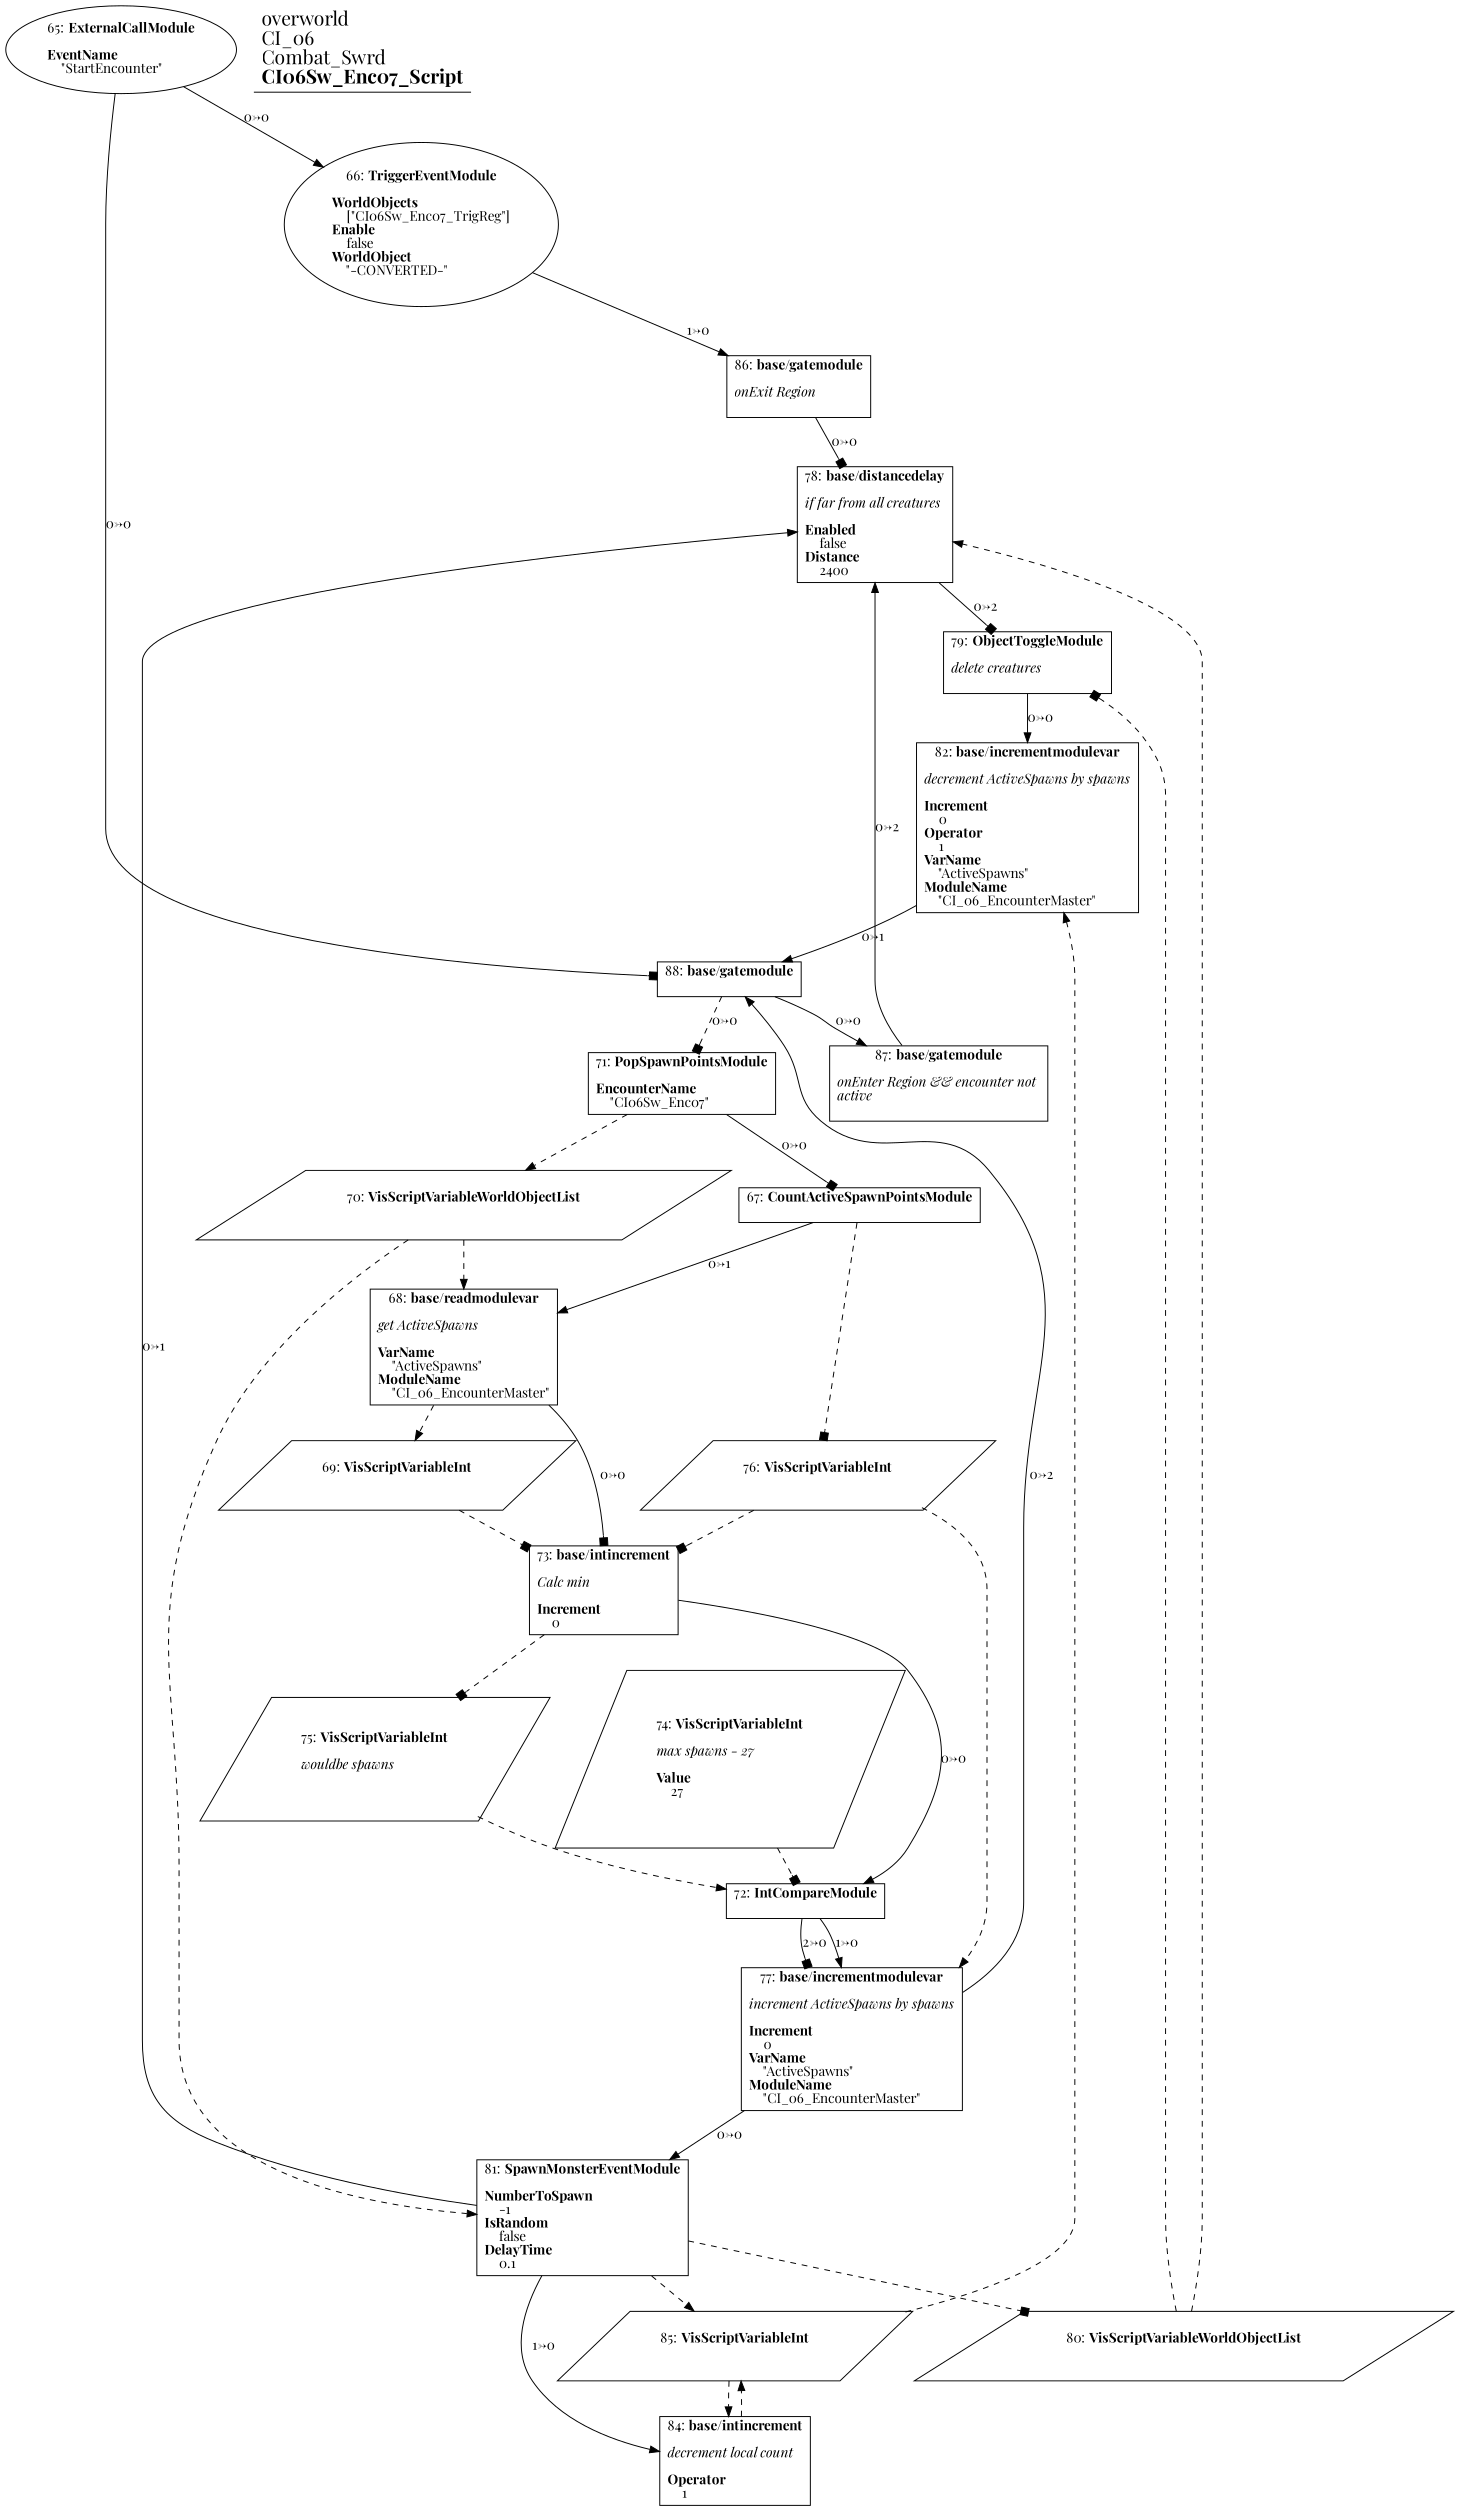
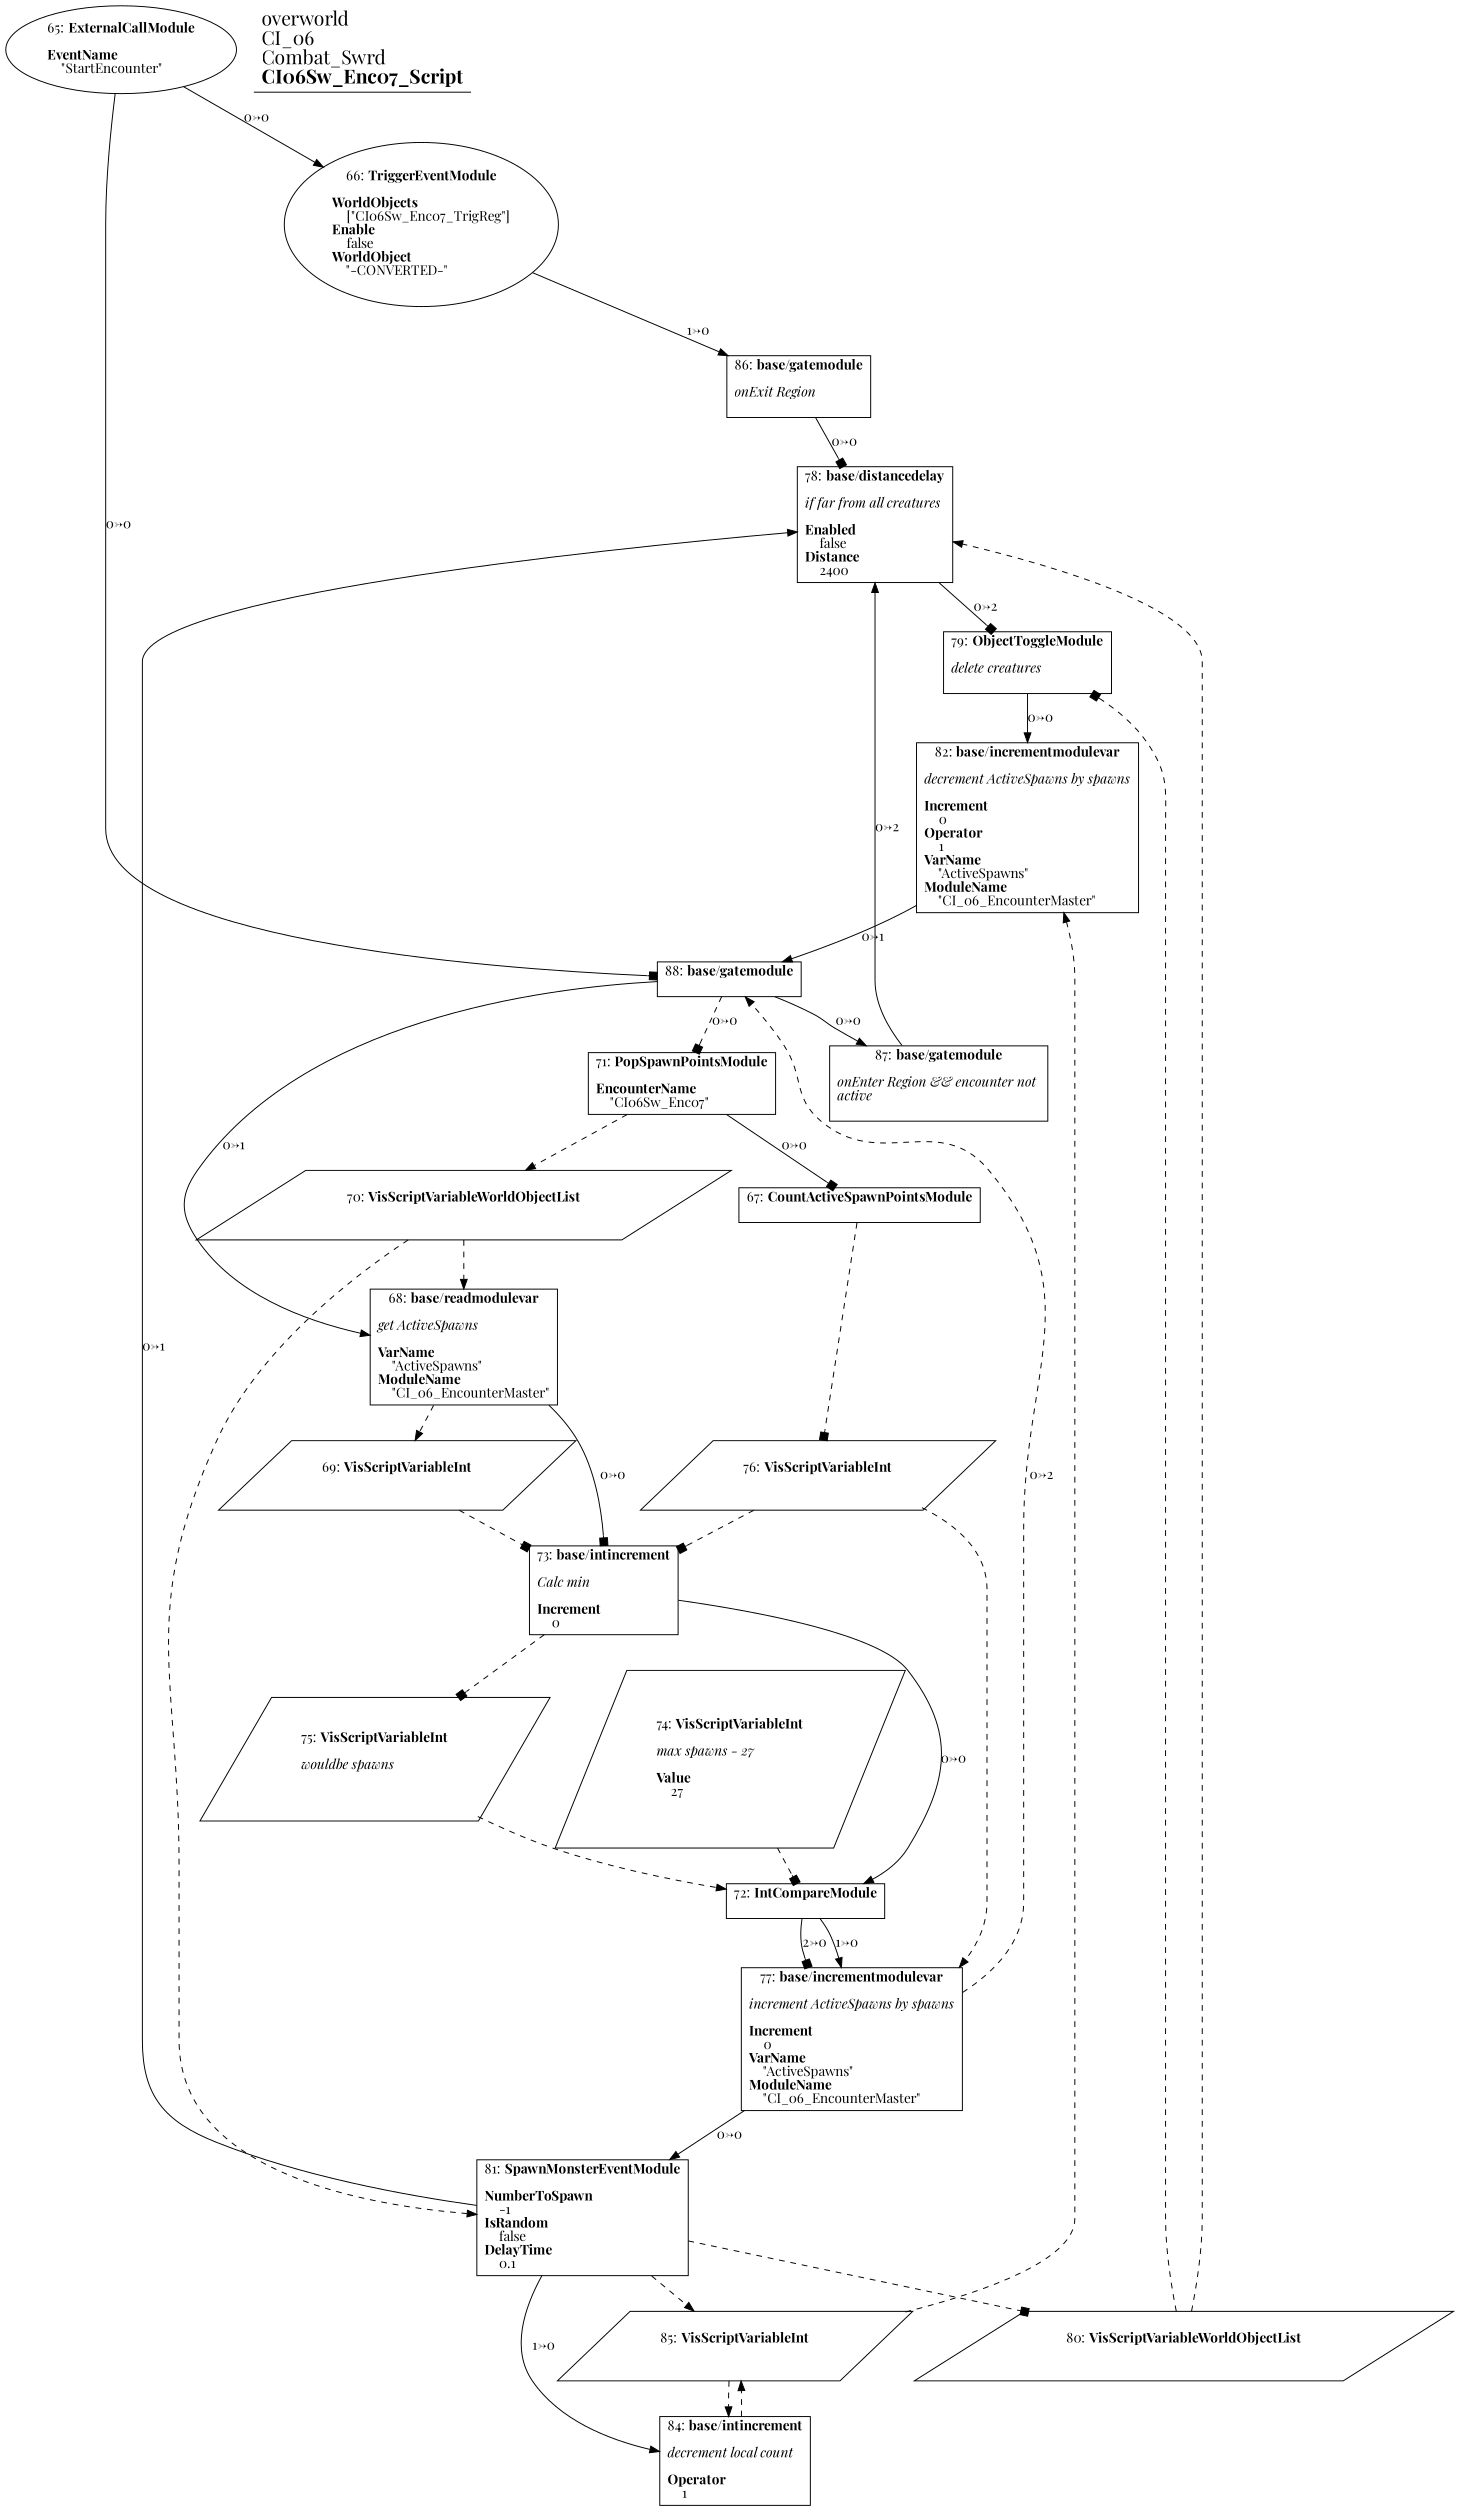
(690, 1266) -> (286, 1087)
(1032, 1426) -> (1032, 1426)
